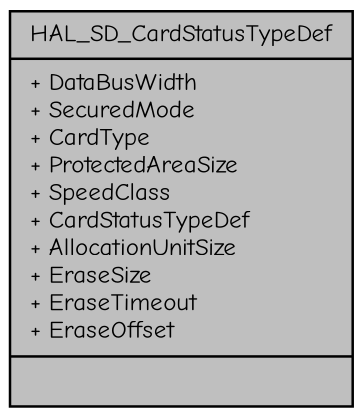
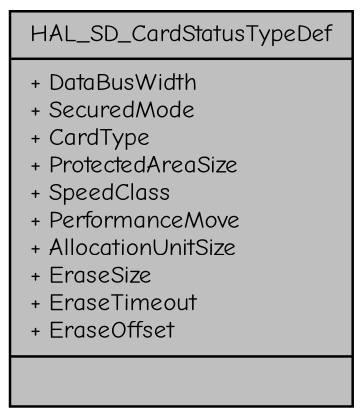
(140, 220) -> (136, 220)
